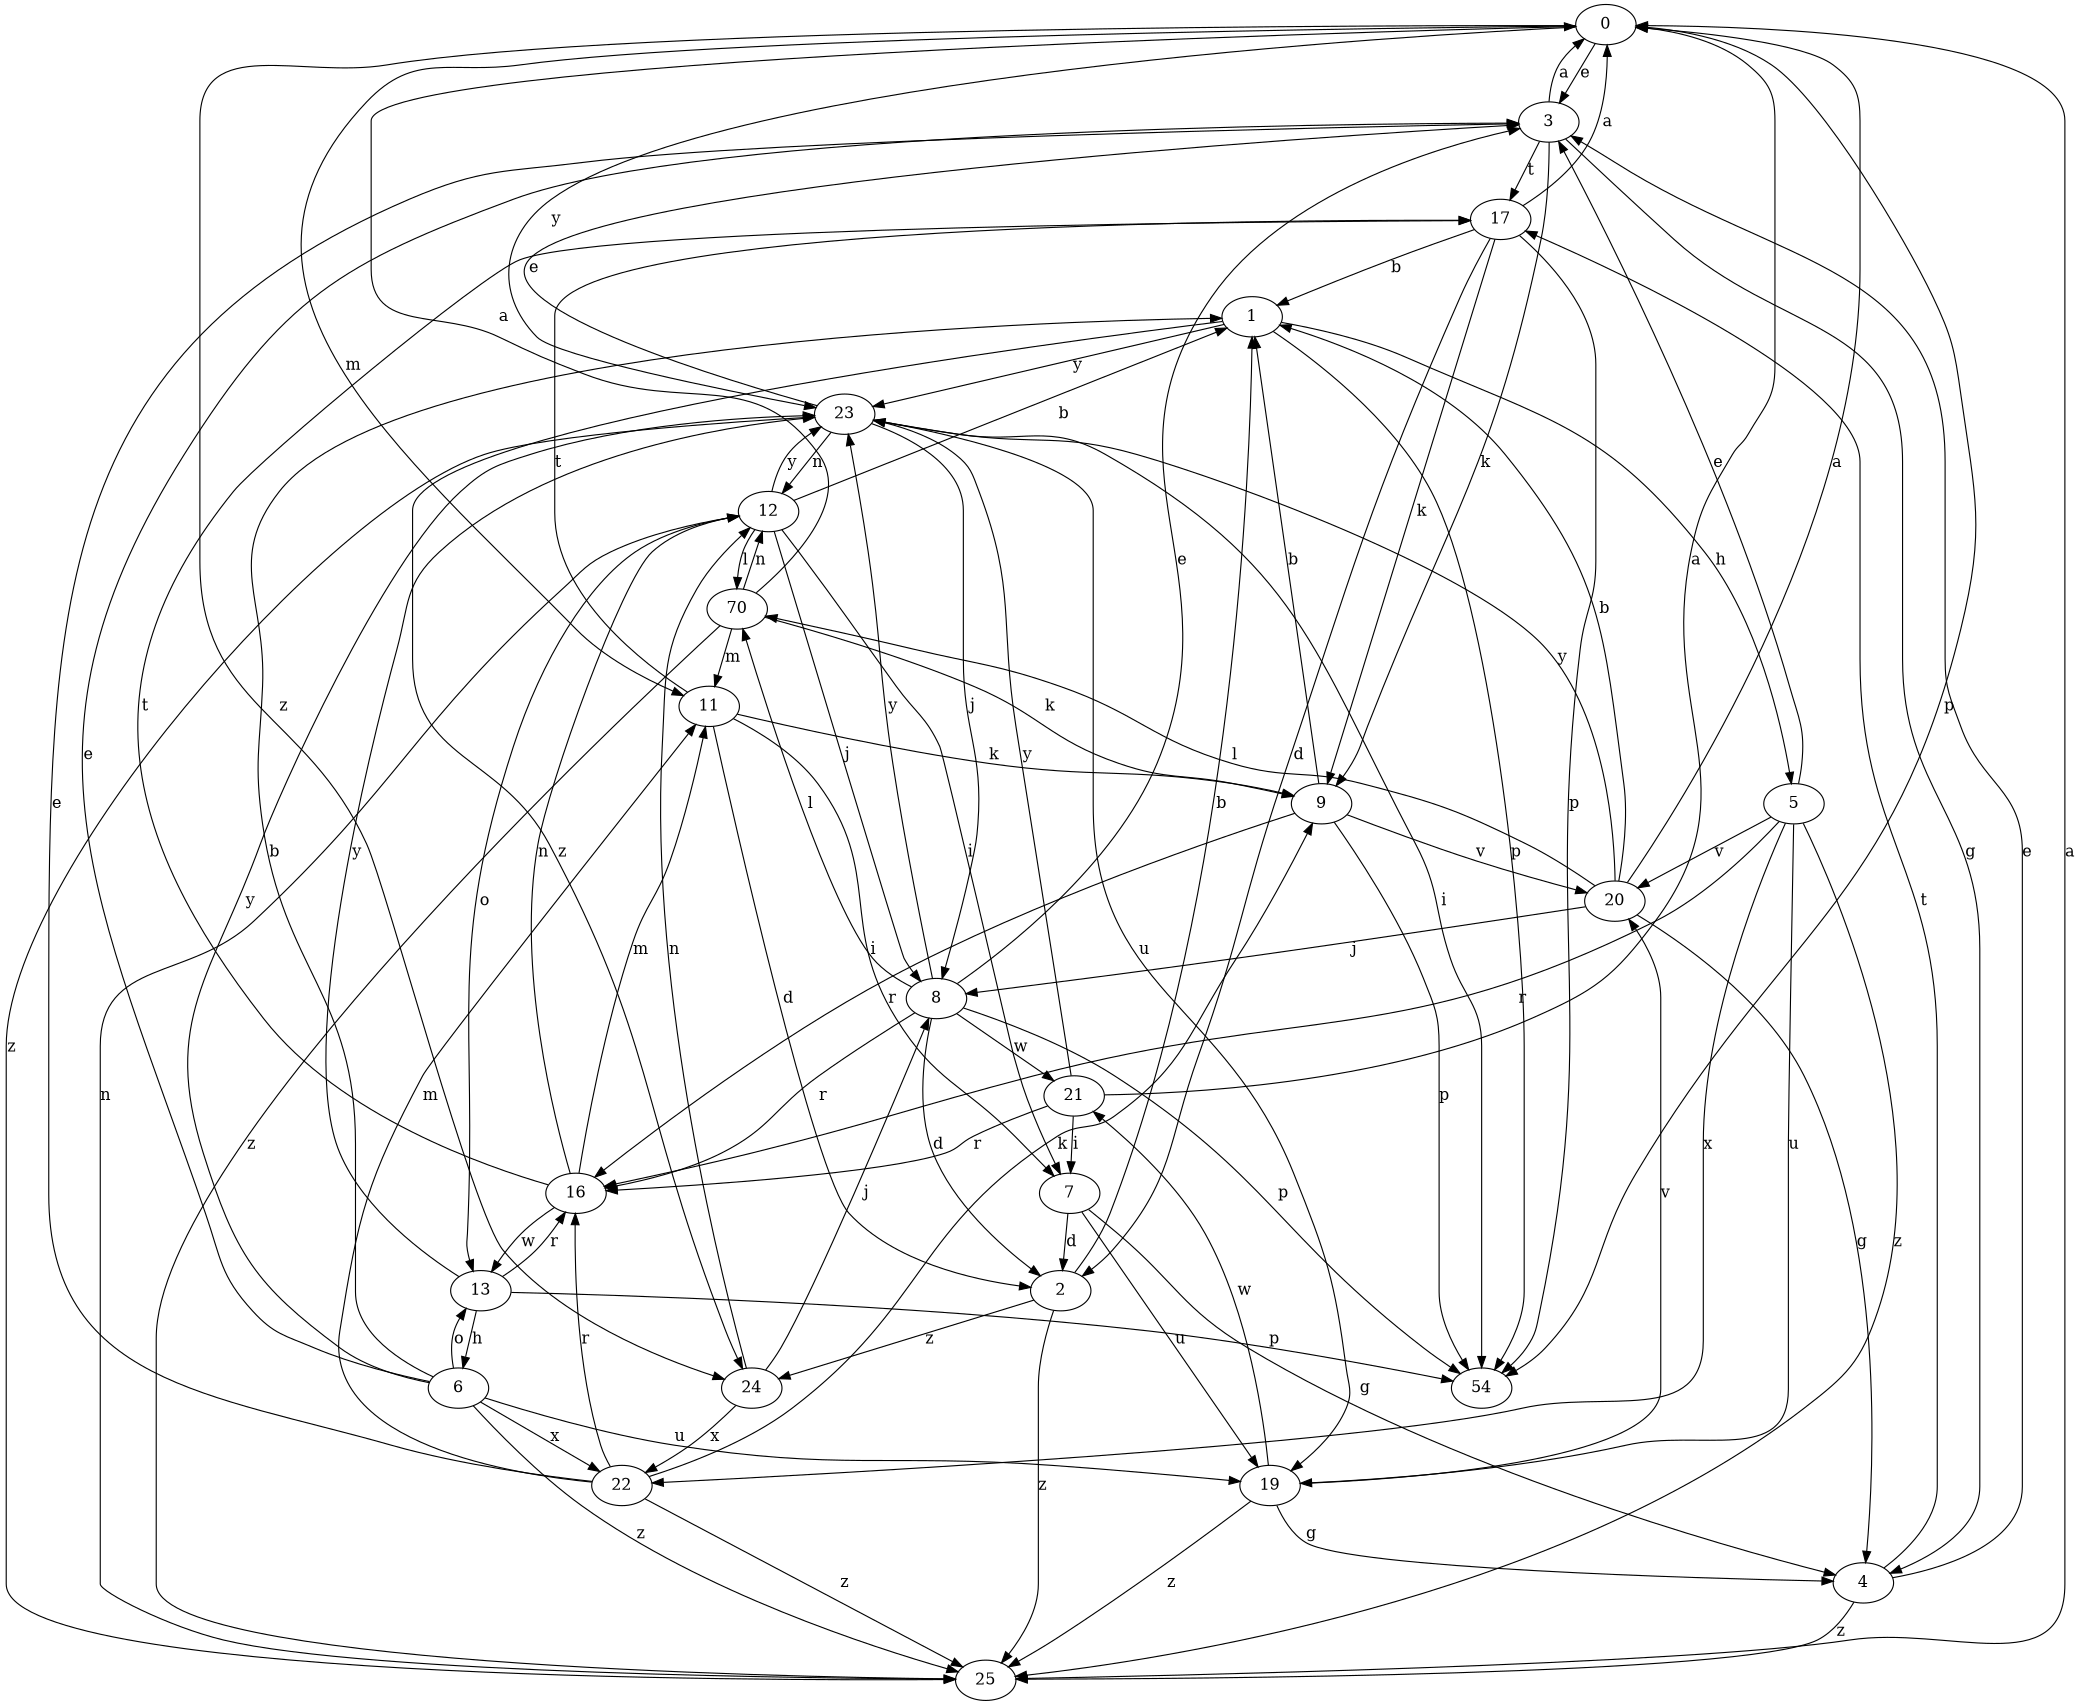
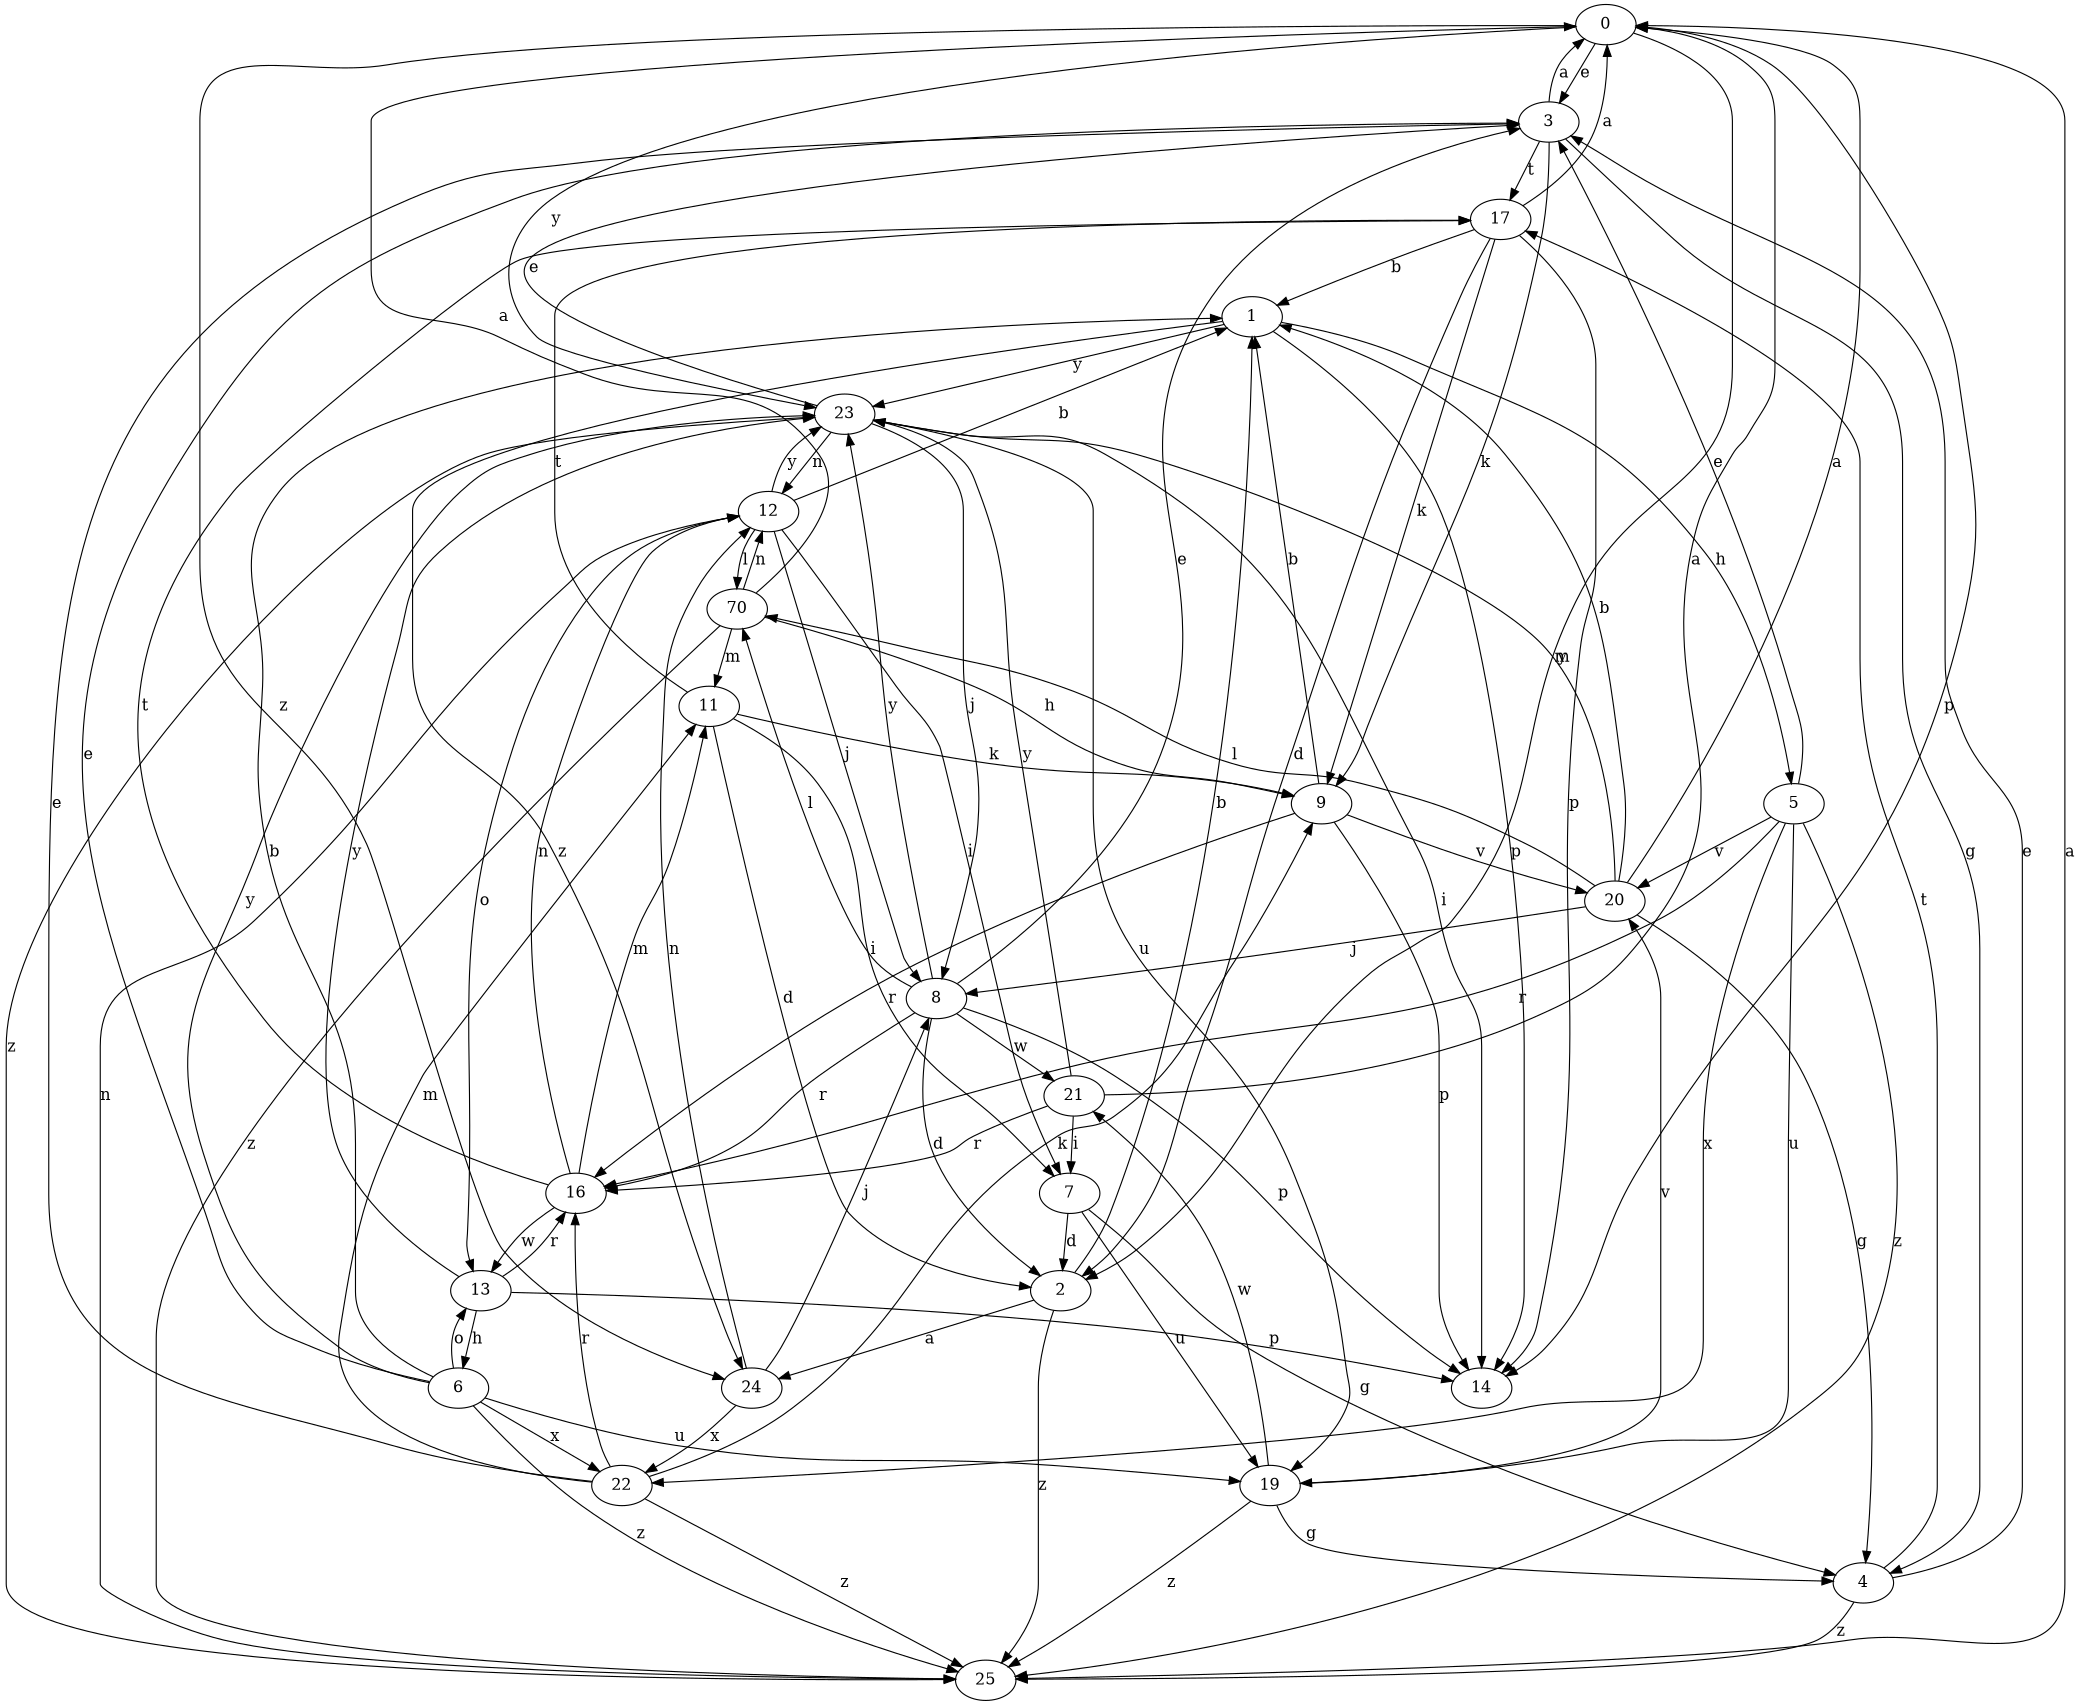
(587, 58) -> (1544, 684)
(1050, 706) -> (1050, 706)
(930, 1339) -> (930, 1339)
(1482, 1388) -> (1482, 1388)
